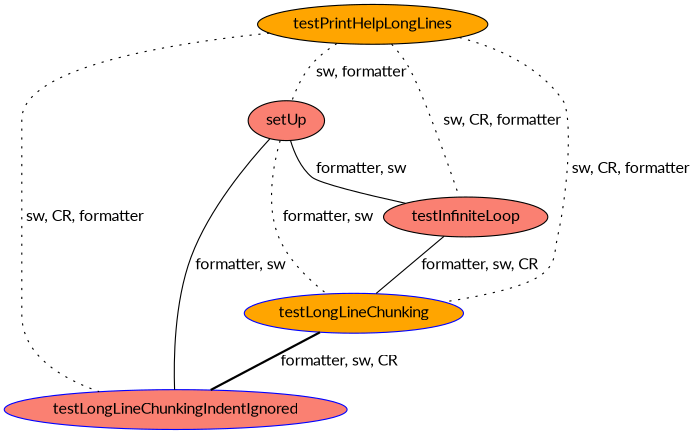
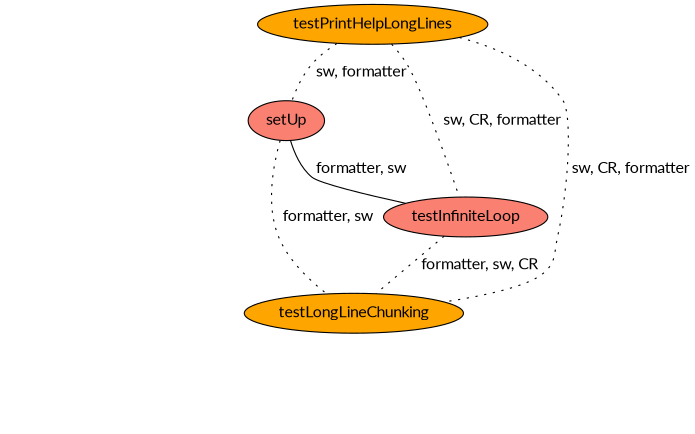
(410, 265) -> (410, 265)
(354, 313) -> (354, 313)
(176, 410) -> none
